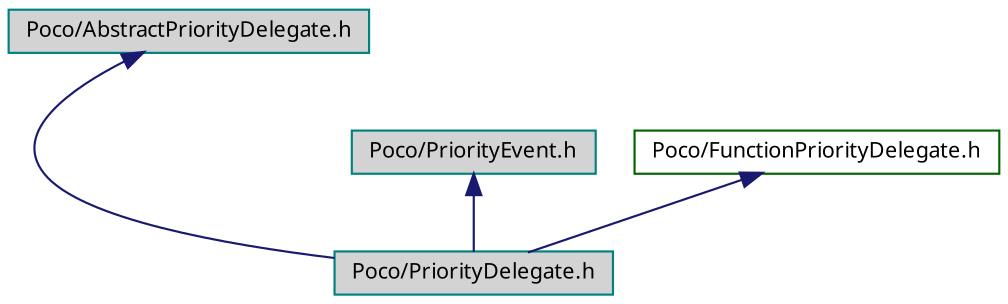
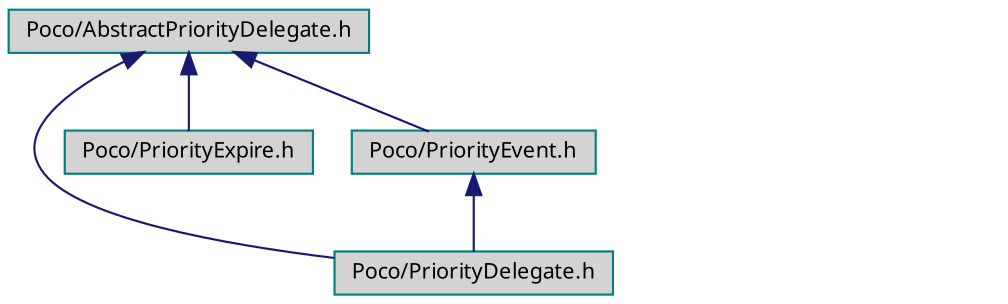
none -> (341, 96)
none -> (189, 152)
(817, 152) -> none
